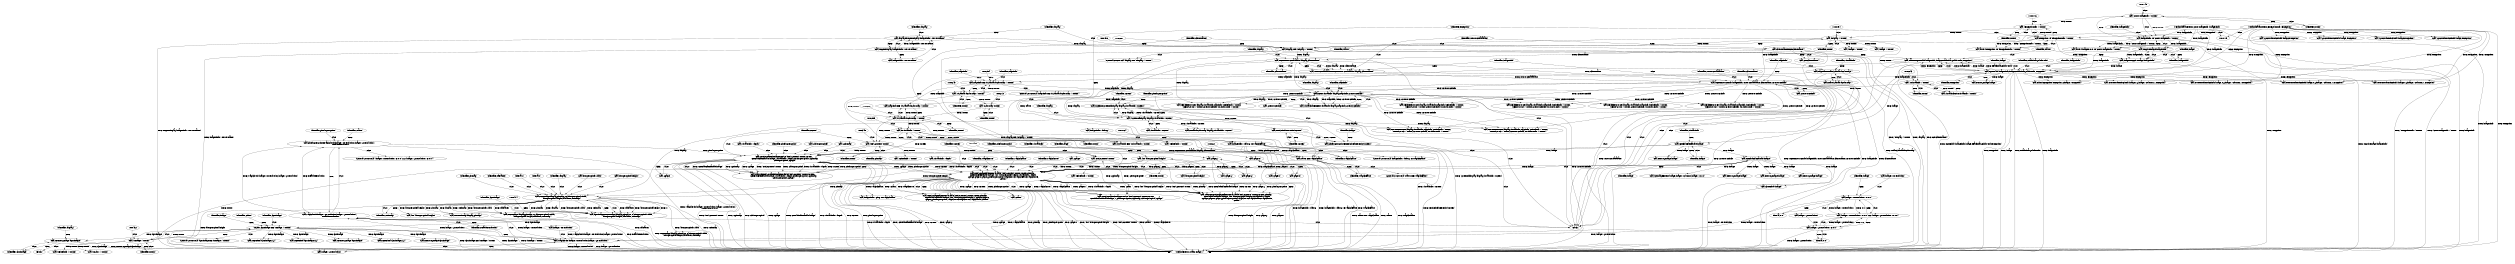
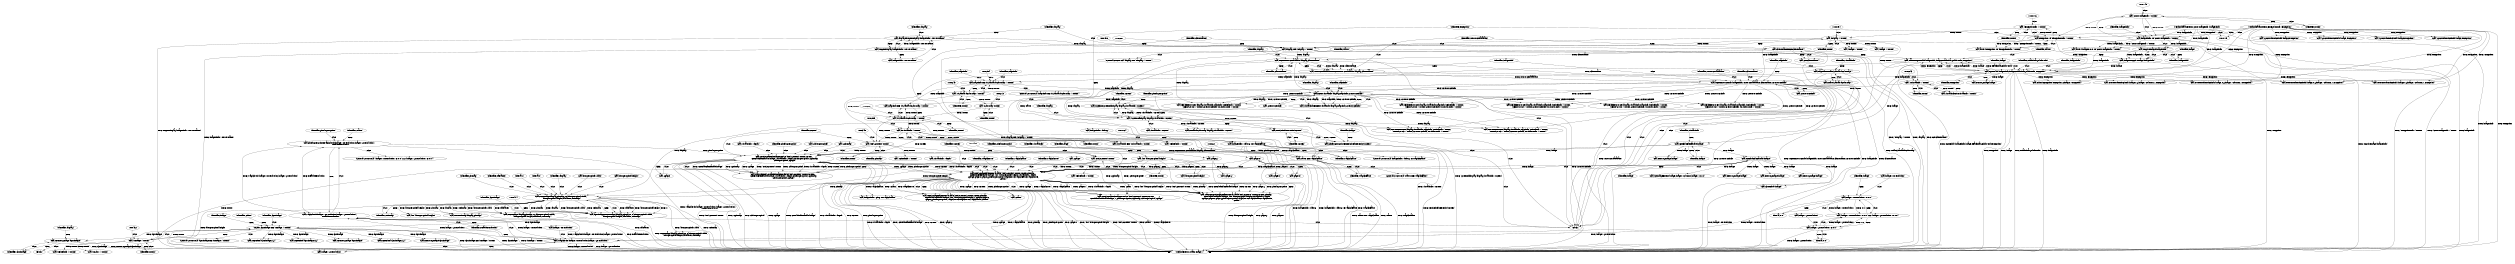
(2082, 18) -> (2091, 22)
(2139, 46) -> (2214, 34)
(1155, 124) -> (1220, 124)
(1247, 176) -> none
